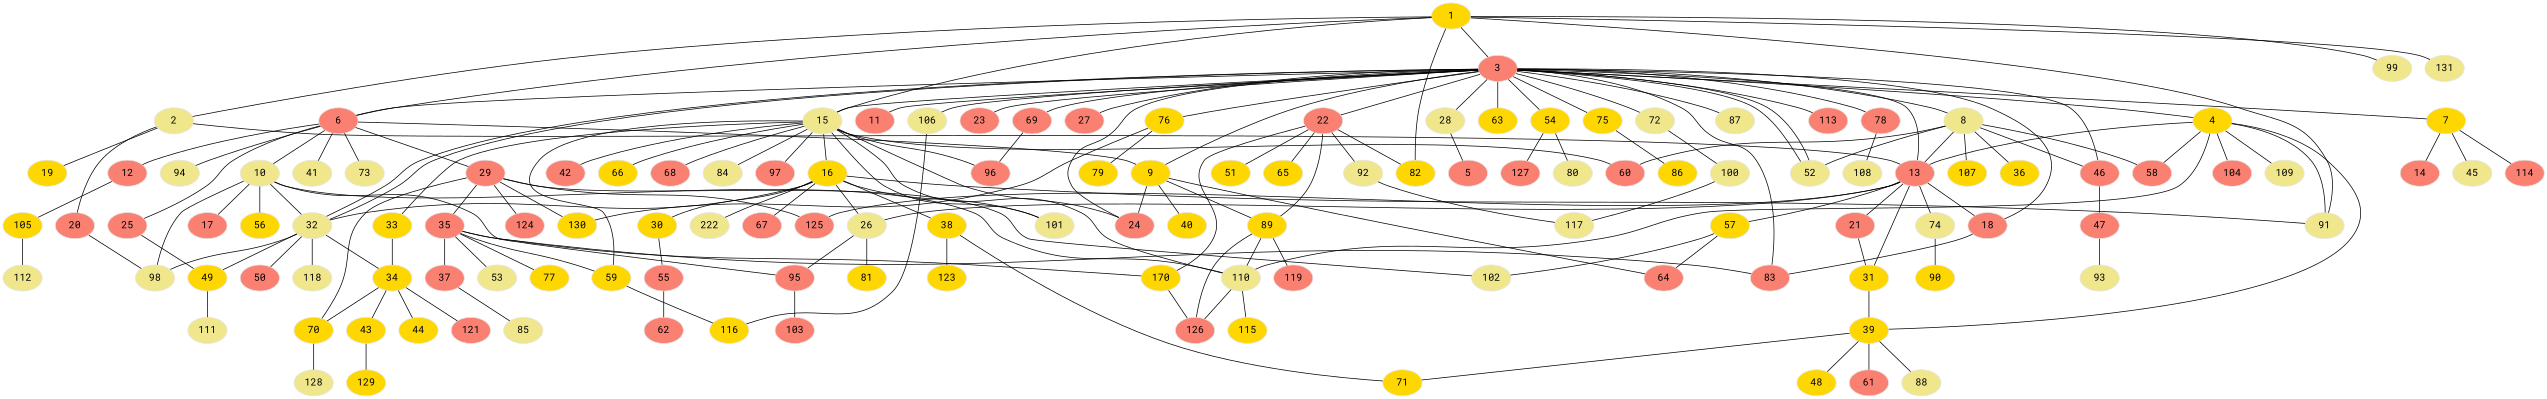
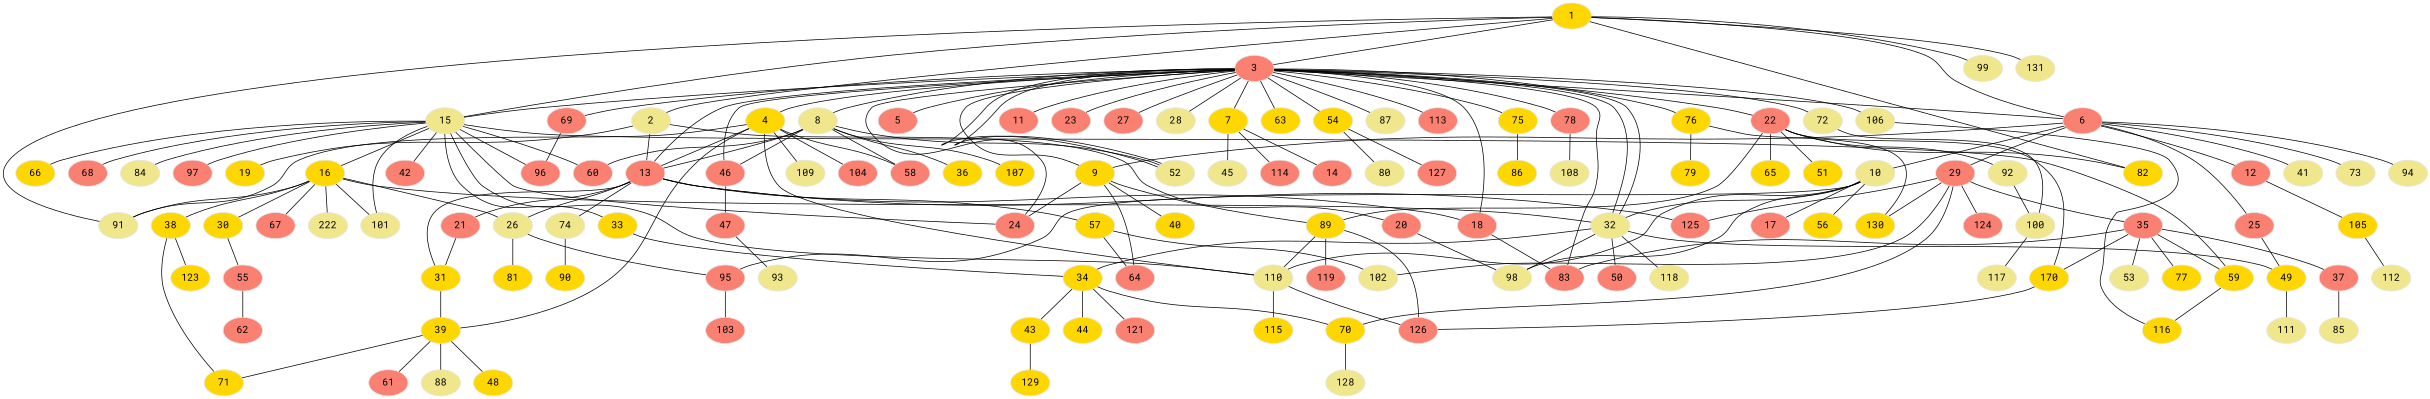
(1458, 150) -> (1073, 82)
(1501, 214) -> (2024, 204)
